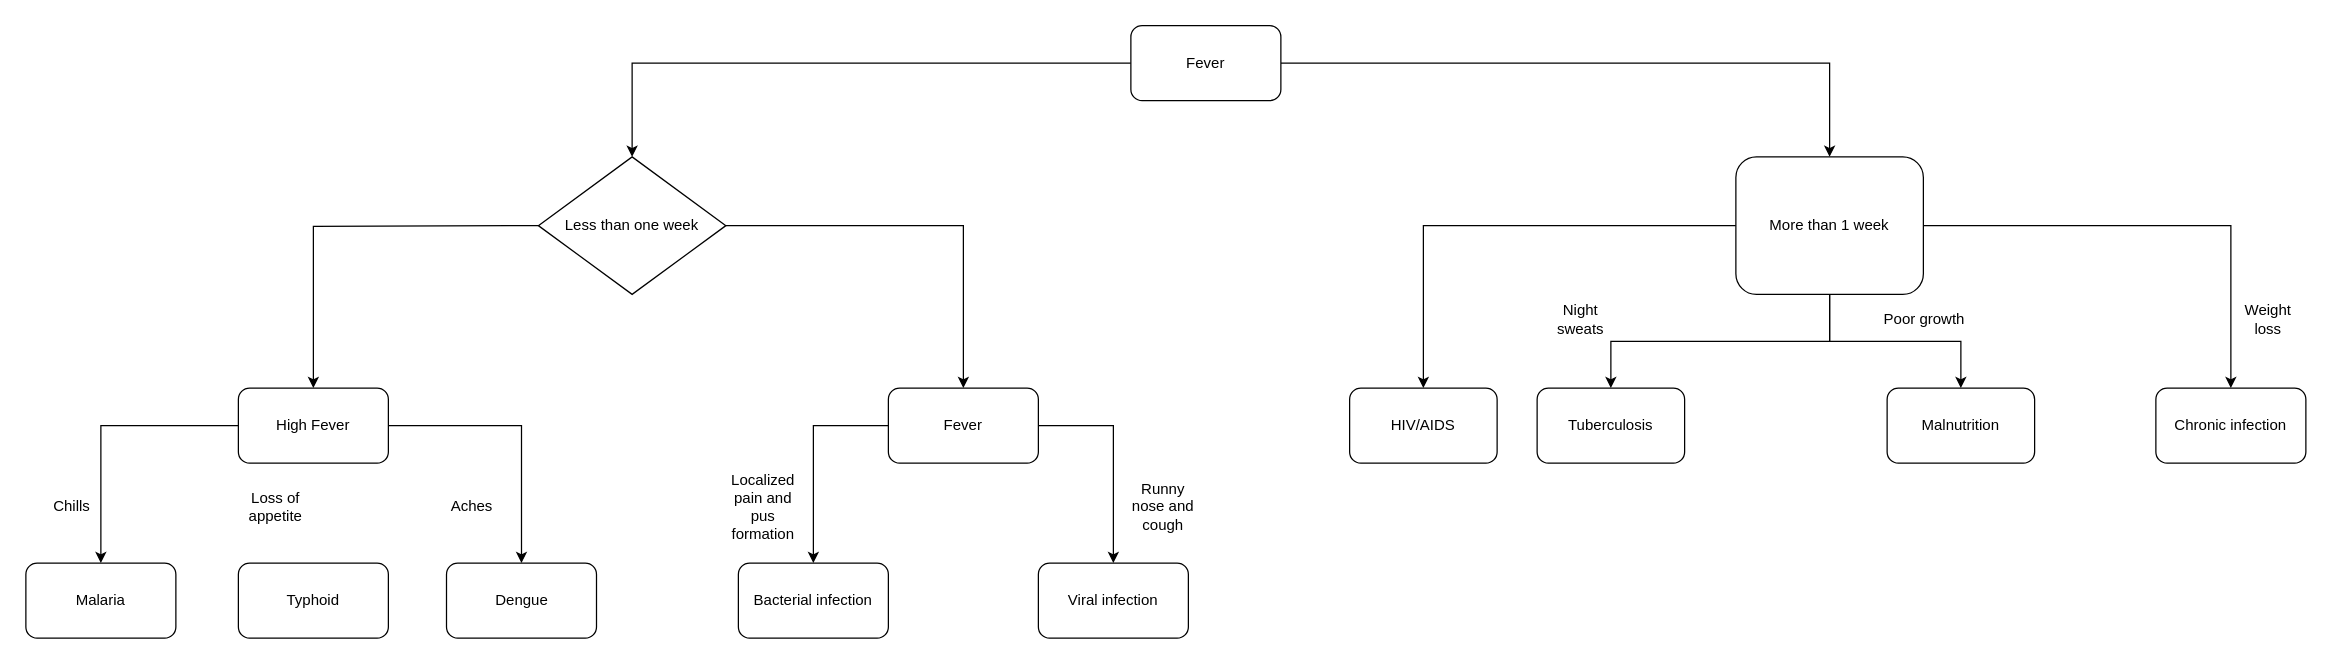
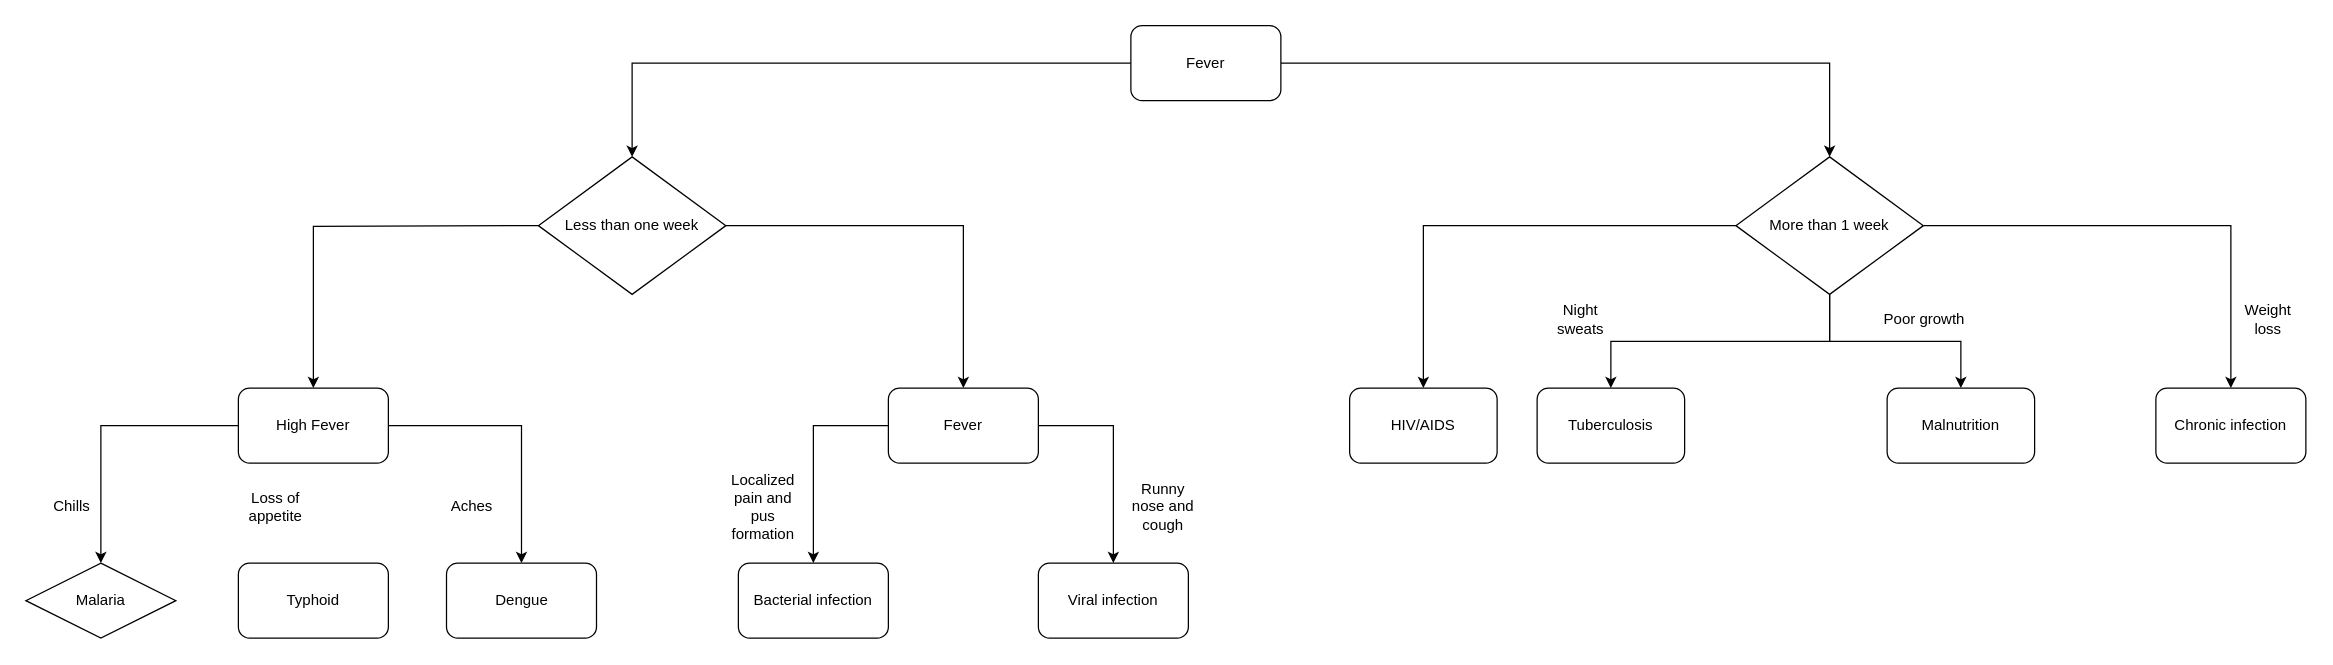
(1829, 226) -> (1829, 226)
(101, 601) -> (101, 601)
